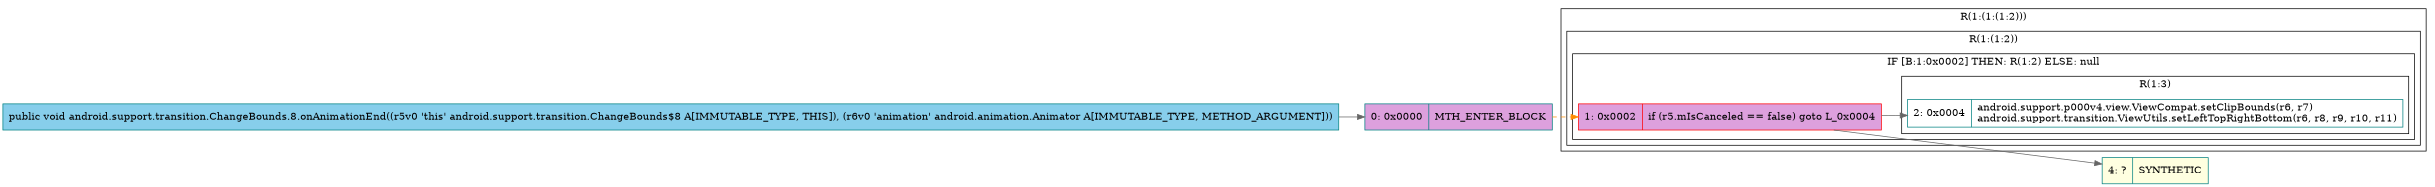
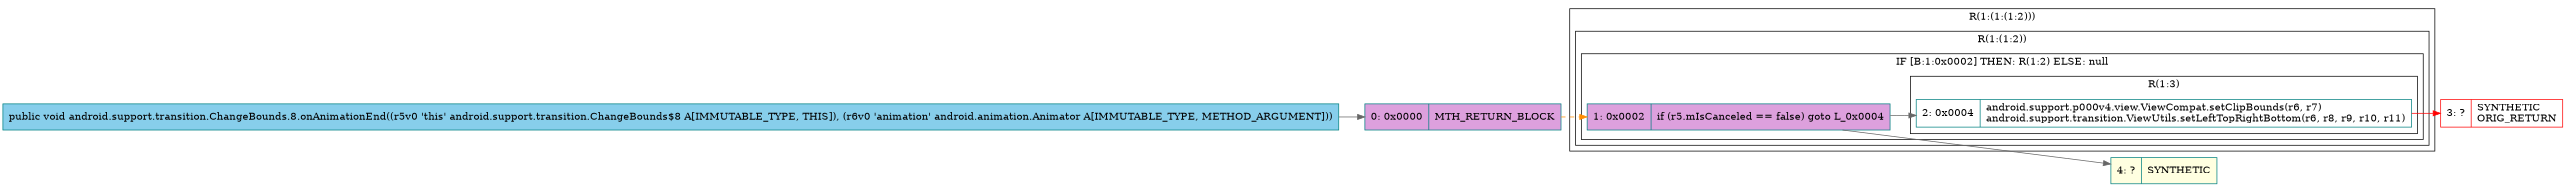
none -> (2502, 113)
(1491, 117) -> (1495, 117)
(1730, 117) -> (1739, 117)
